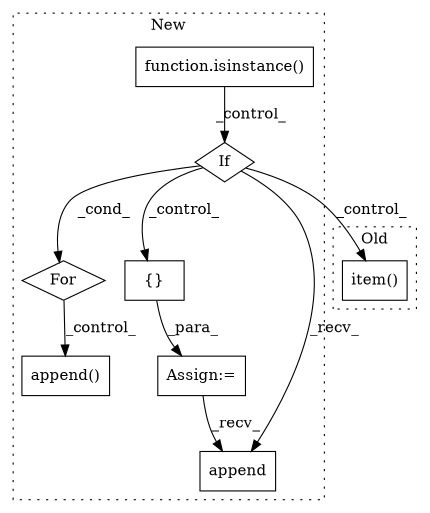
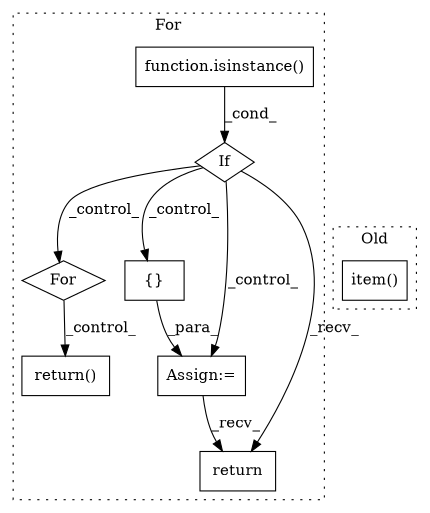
(169, 26) -> (169, 26)
(251, 115) -> (251, 115)
(313, 196) -> (227, 264)
(104, 210) -> (104, 210)
(66, 376) -> (66, 376)
(238, 471) -> (238, 471)
